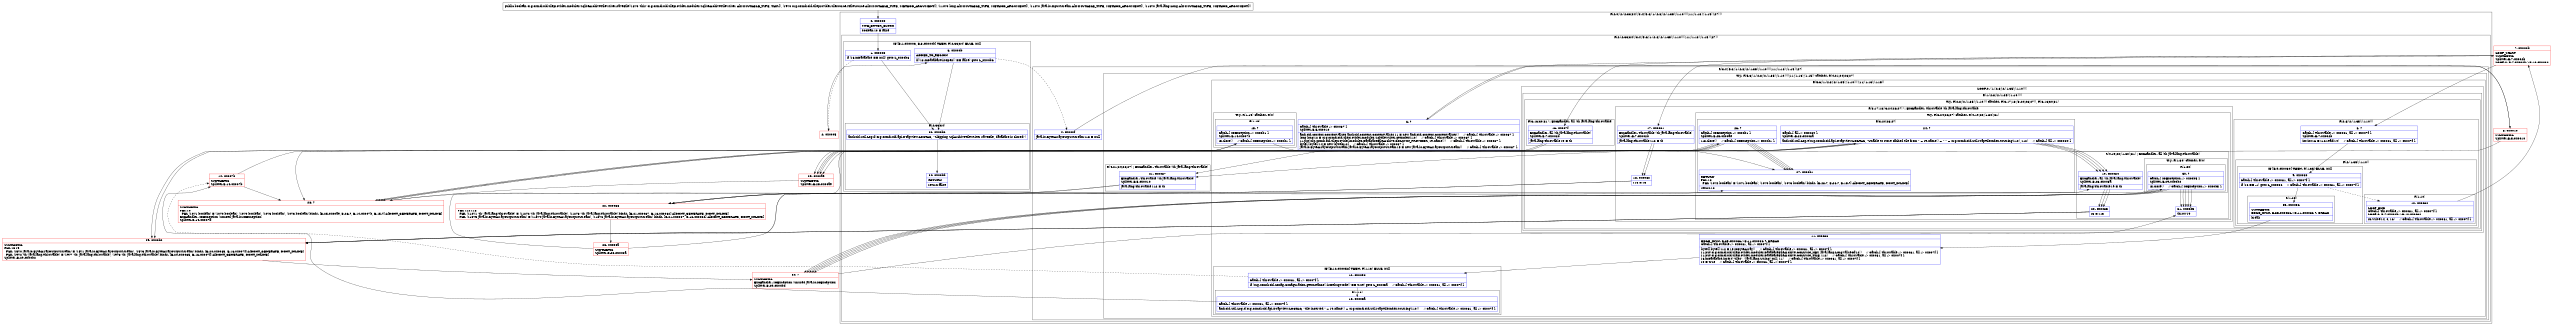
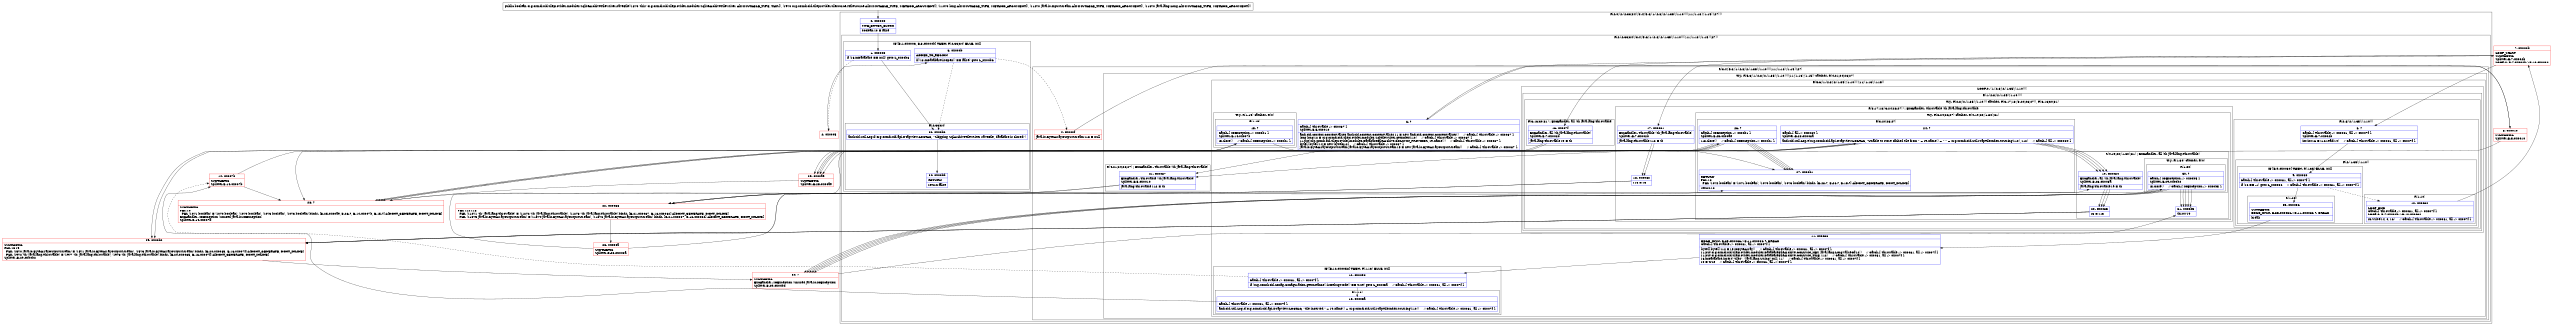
(946, 95) -> (946, 95)
(1068, 135) -> (1068, 135)
